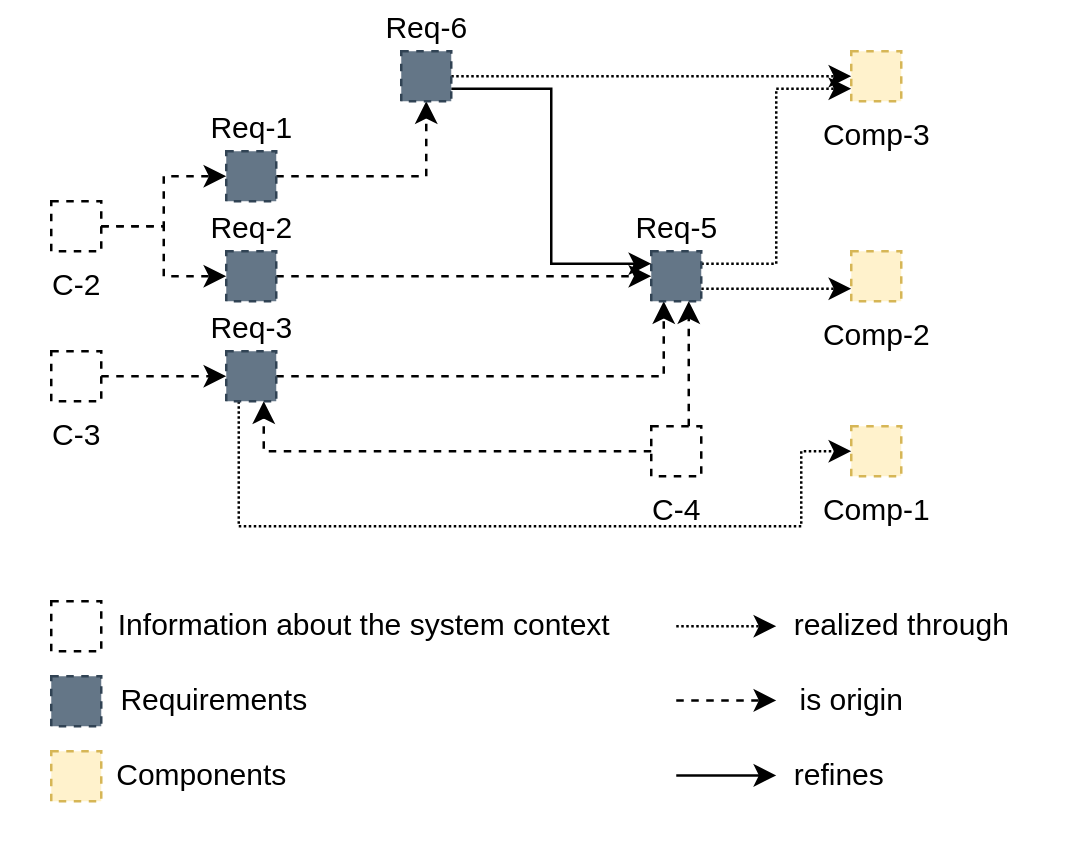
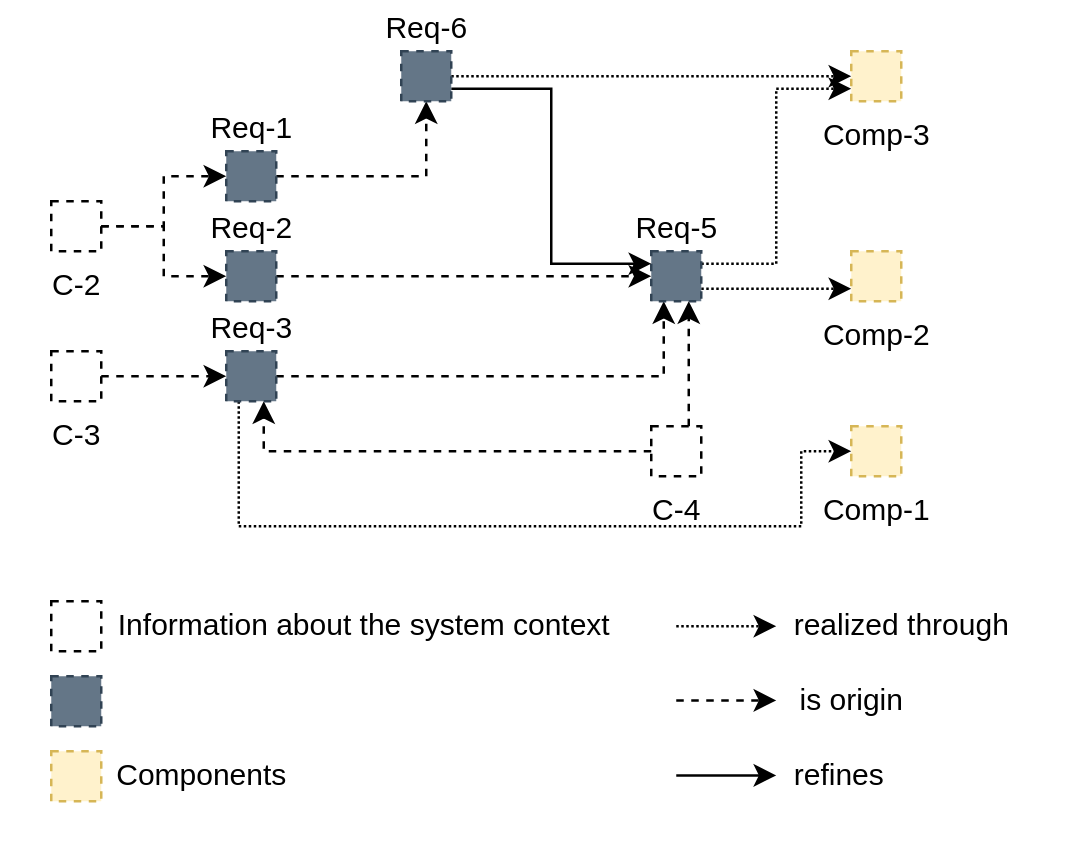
(214, 701) -> none
